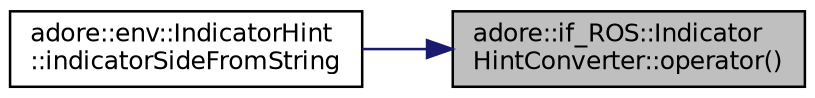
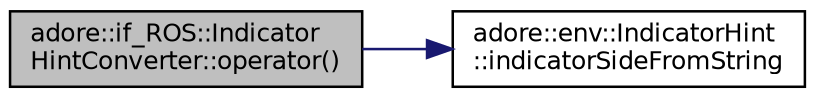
(395, 49) -> (395, 49)
